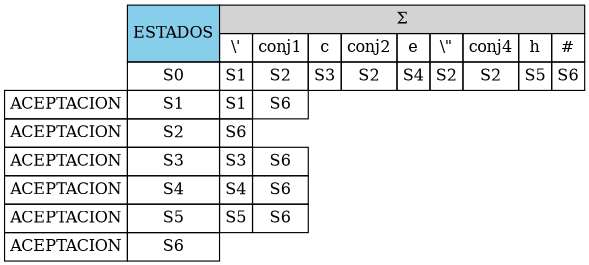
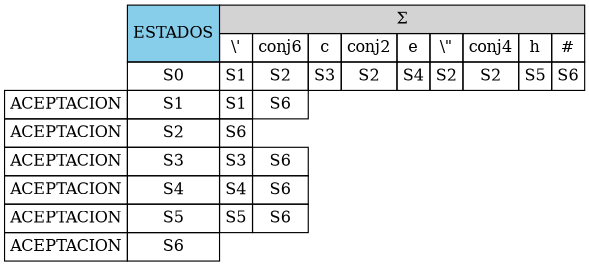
(280, 47) -> (280, 47)
